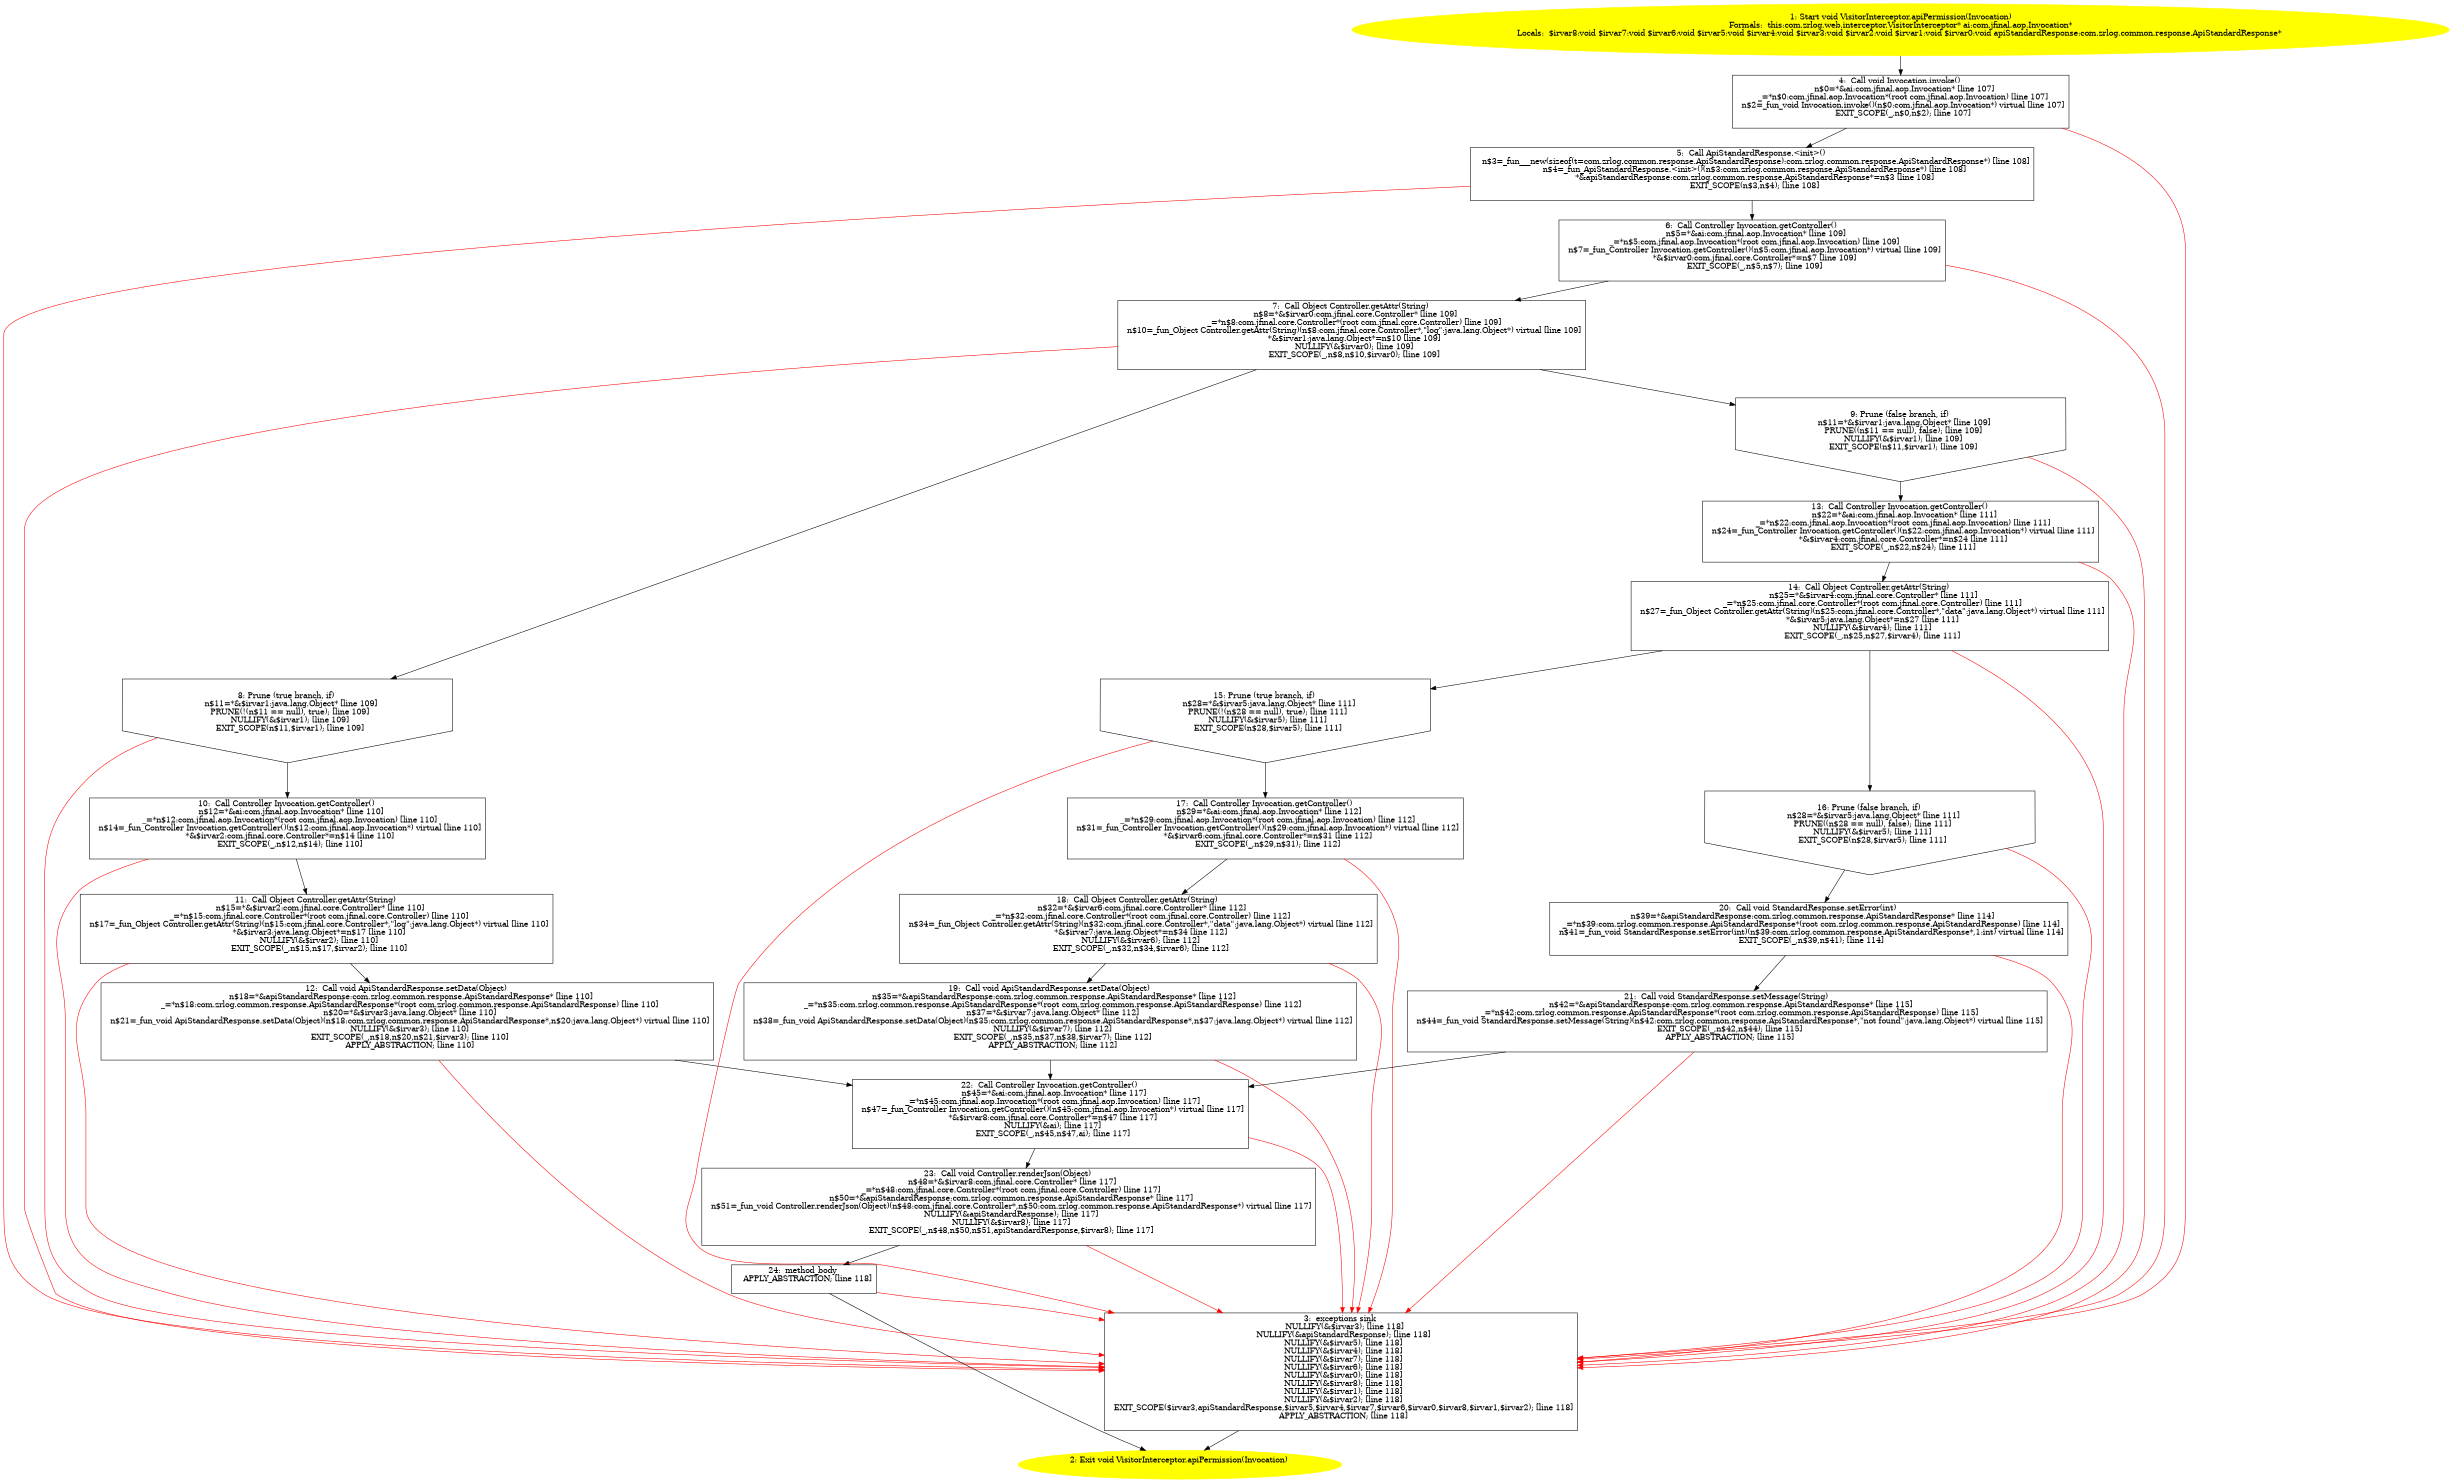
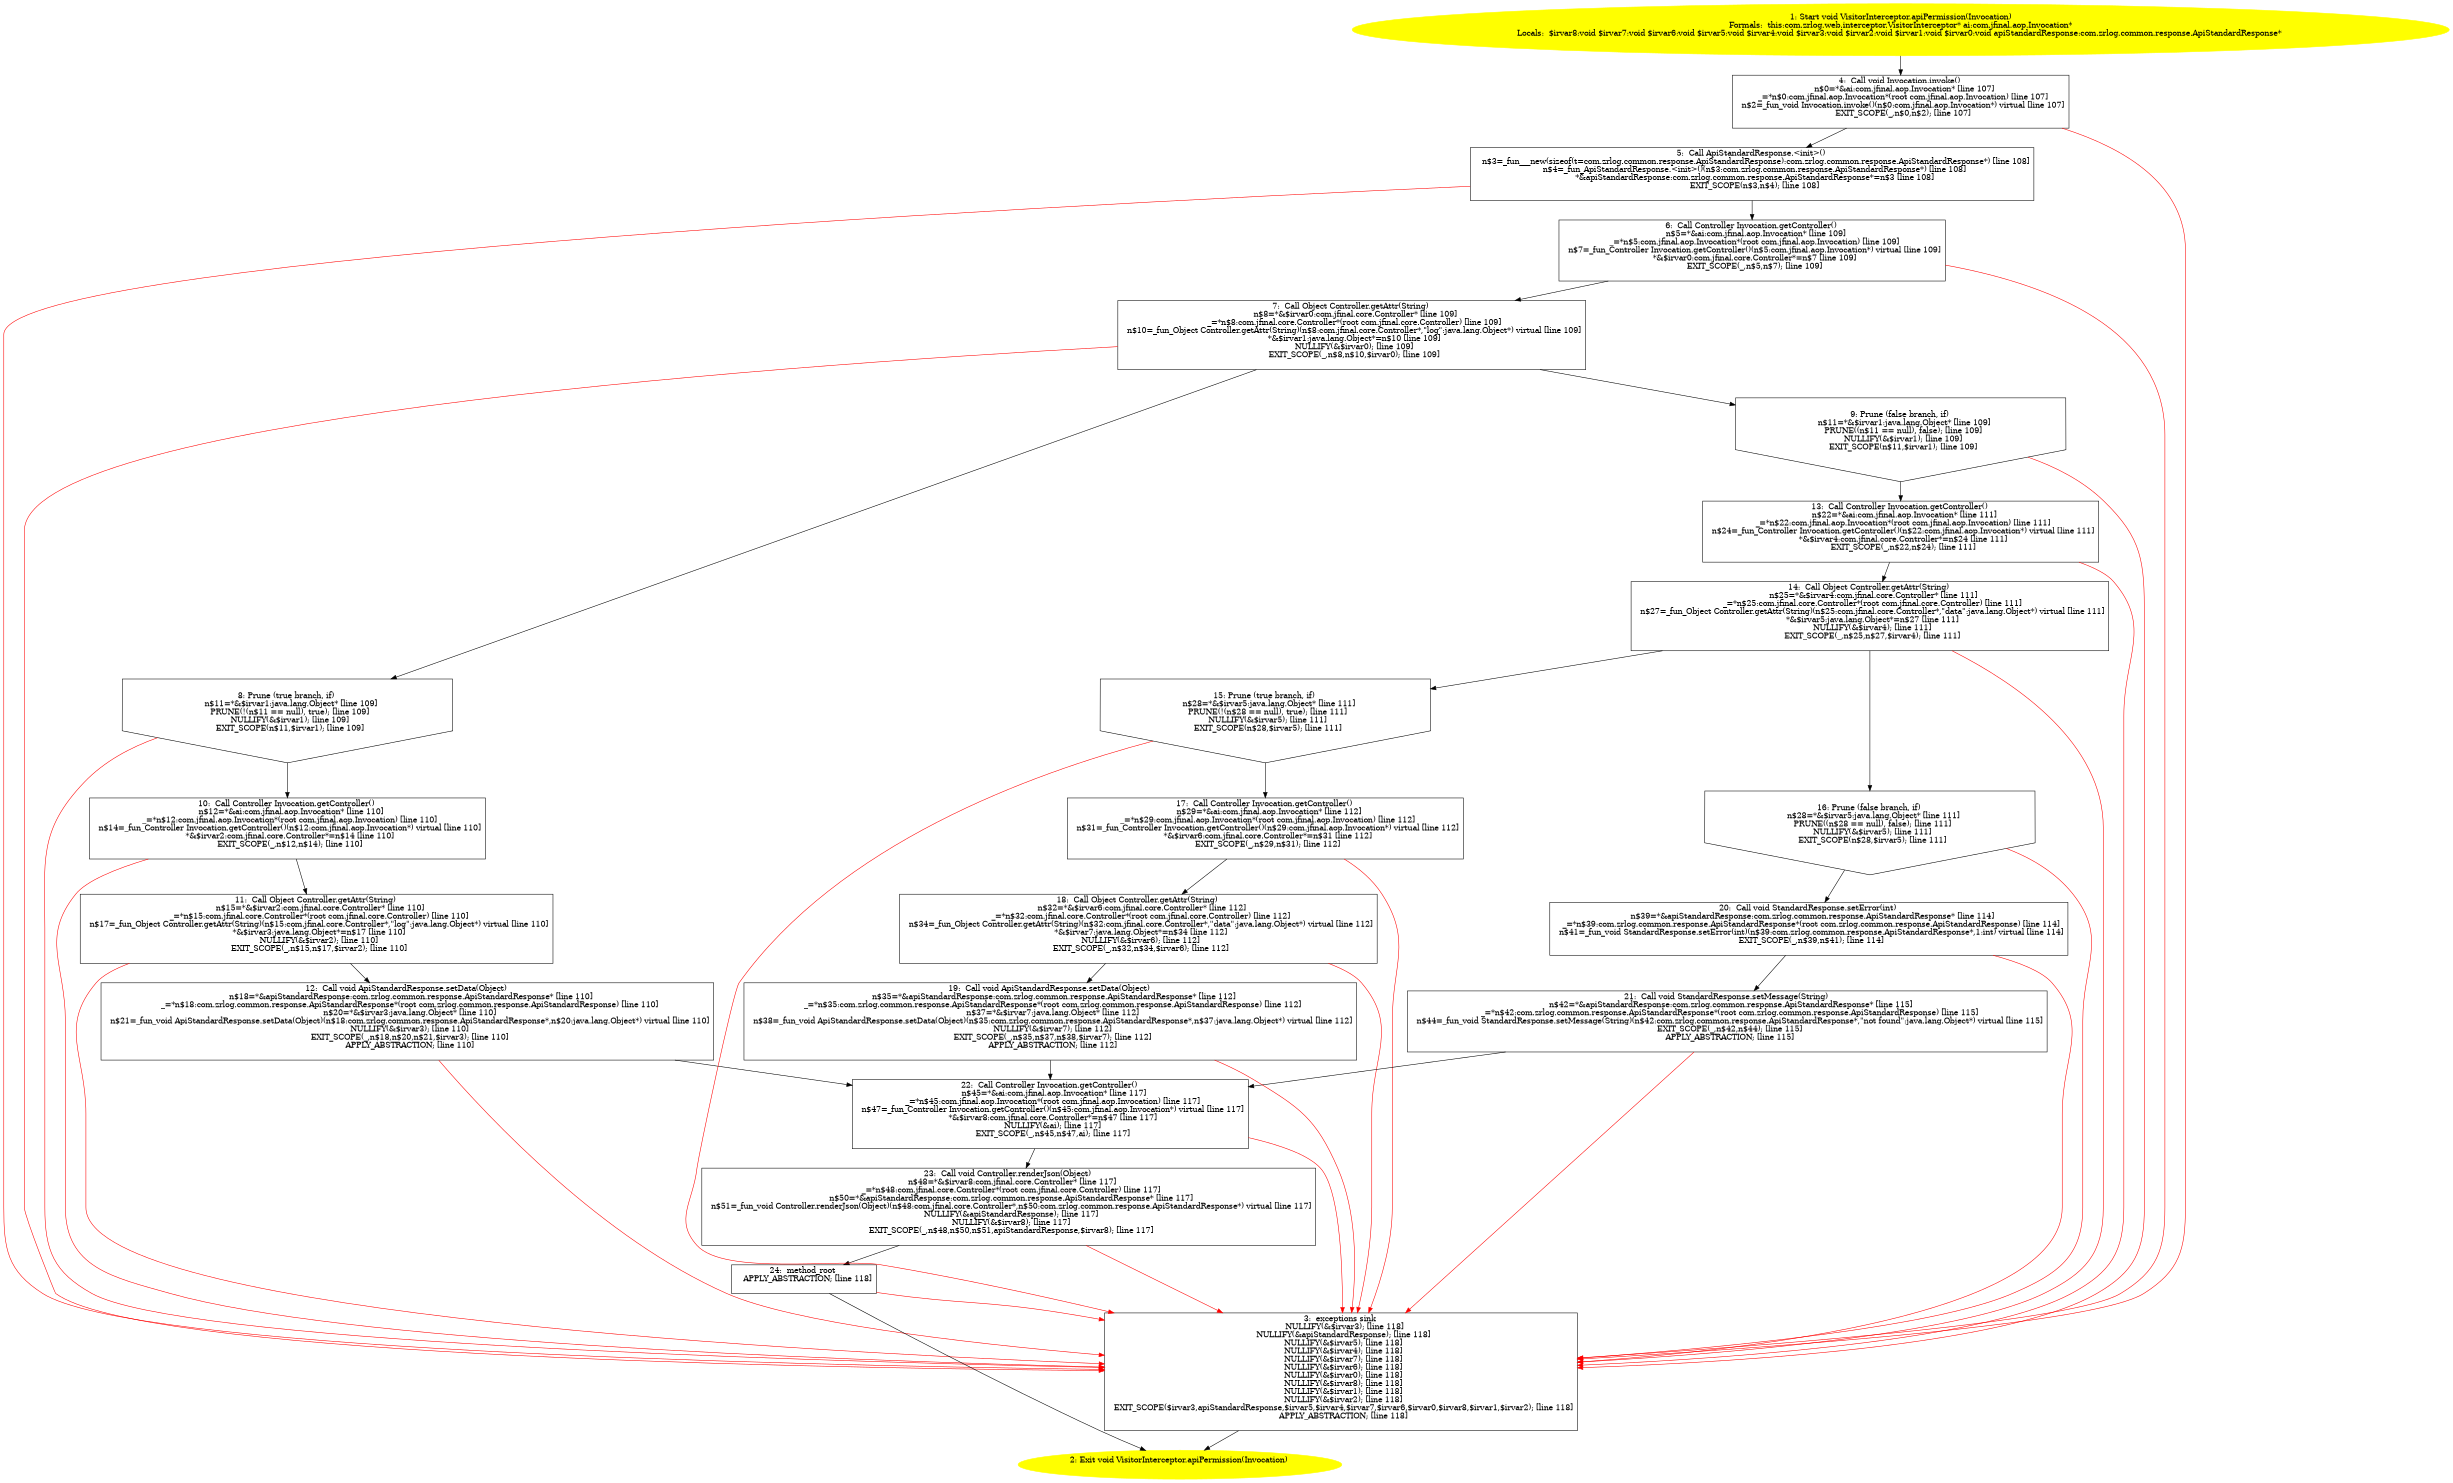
(804, 1279) -> (804, 1279)
